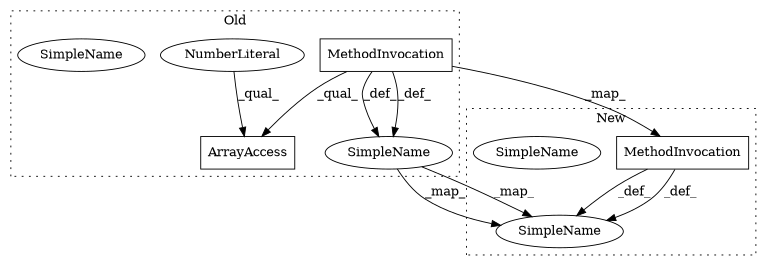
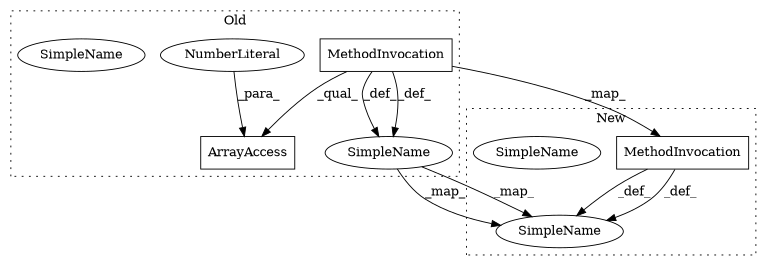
(259, 94) -> (259, 94)
